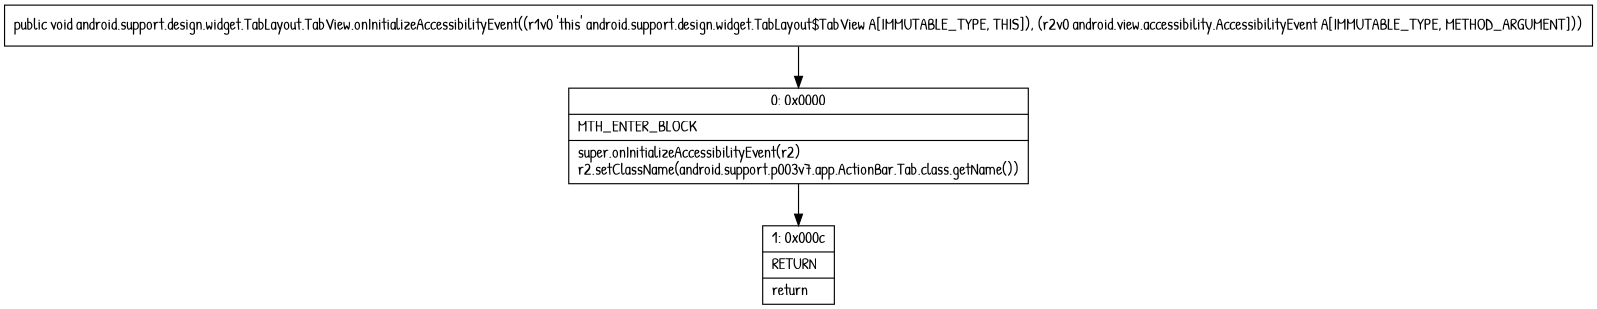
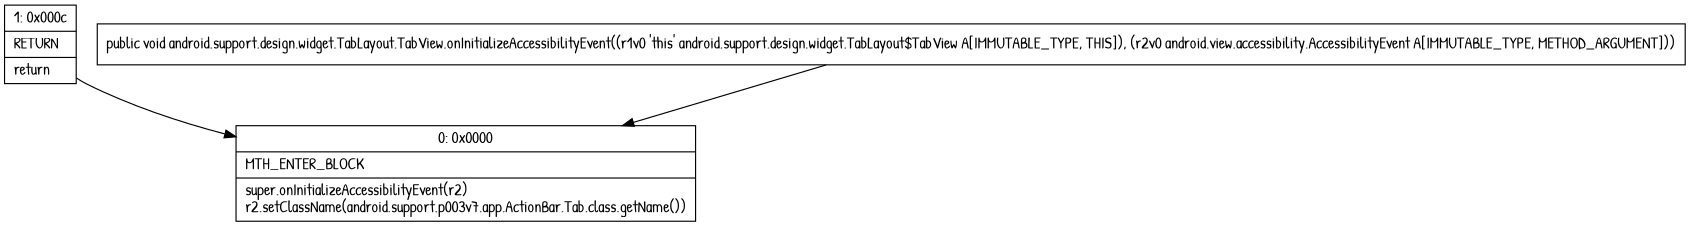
(799, 199) -> (149, 110)
